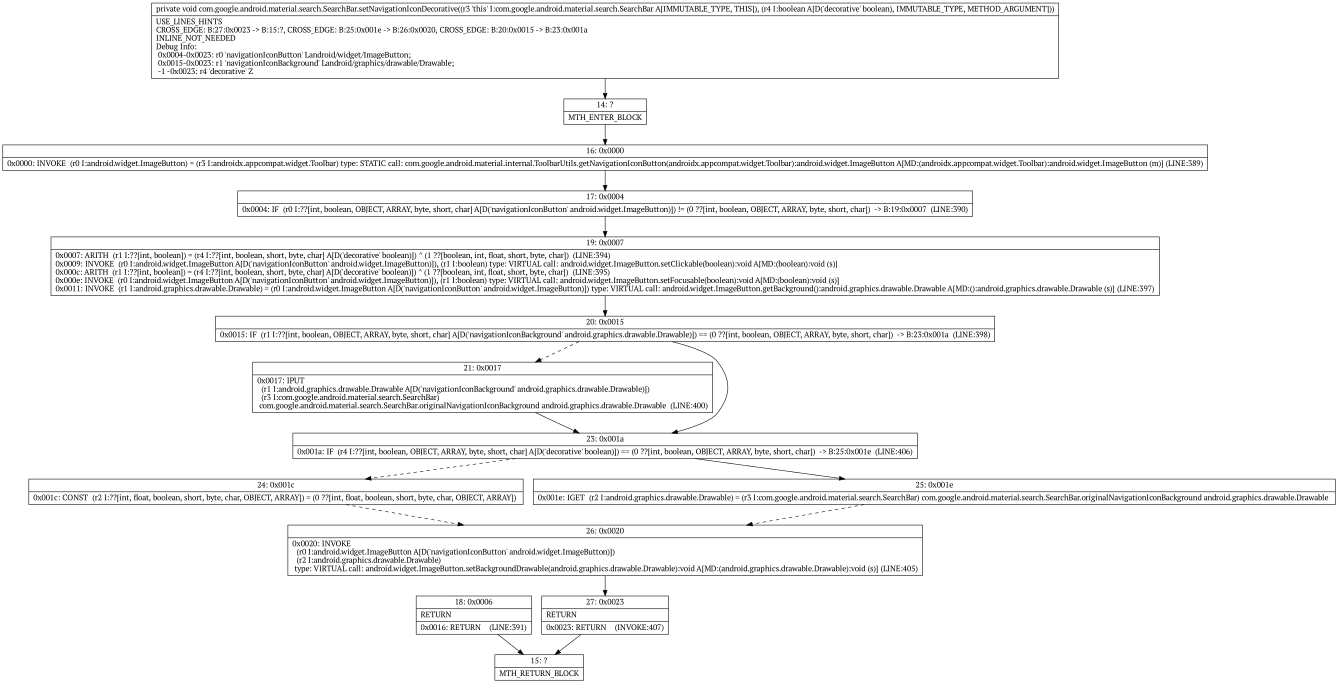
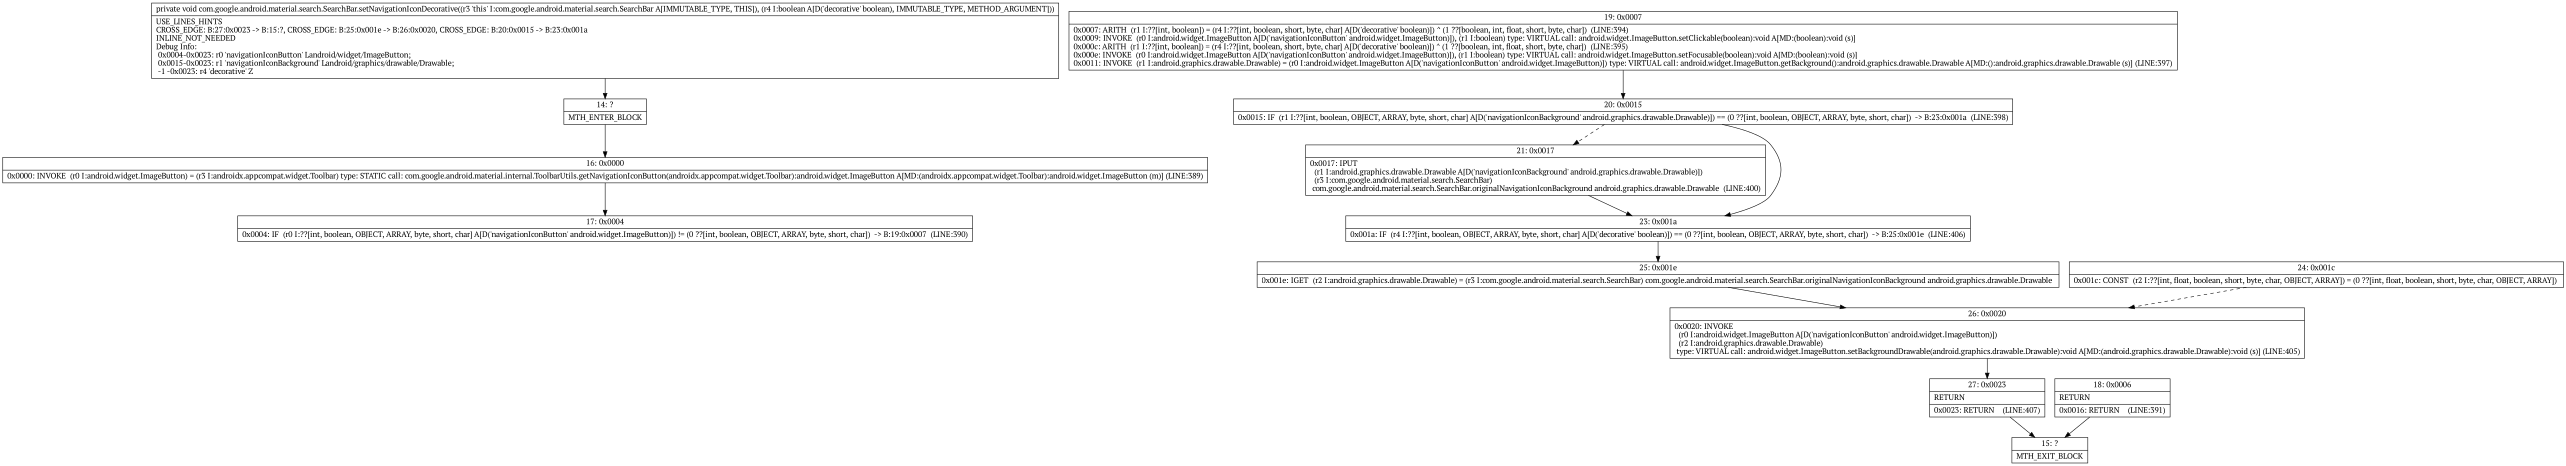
(605, 224) -> none
(443, 468) -> none
(808, 514) -> (1784, 297)
(605, 628) -> (1987, 410)
(539, 674) -> (2050, 456)
